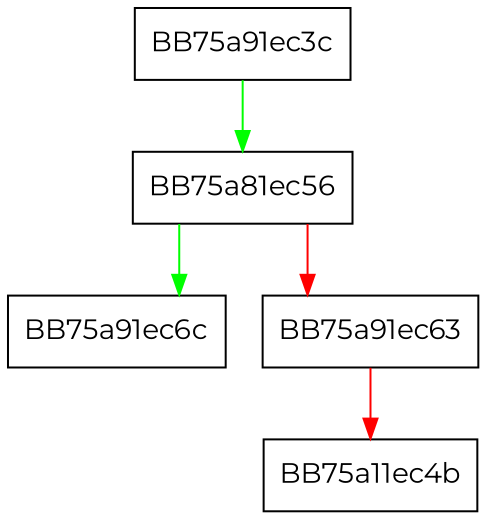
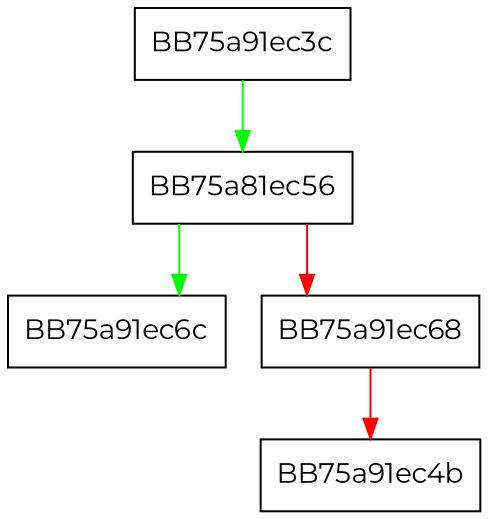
(370, 332) -> (370, 332)
(370, 475) -> (370, 475)
